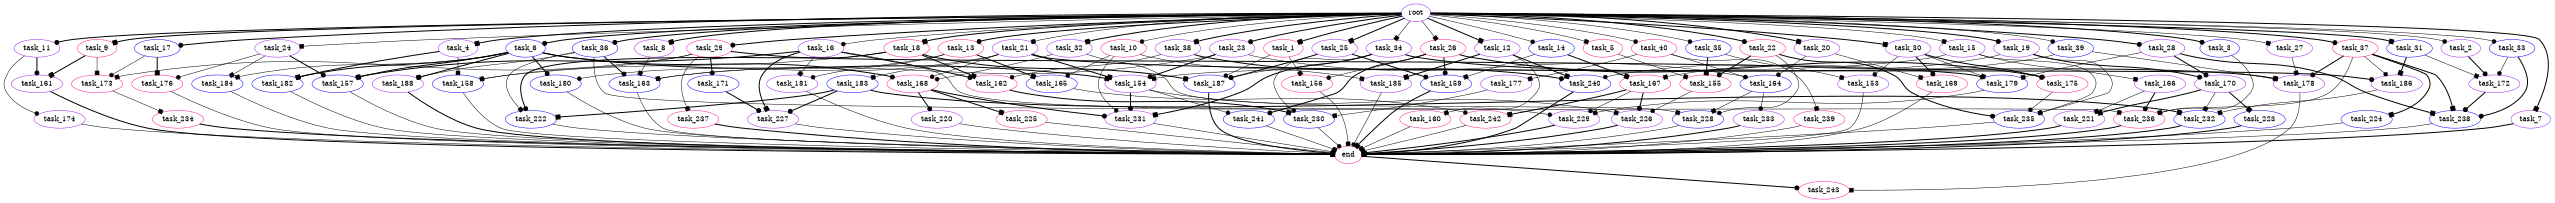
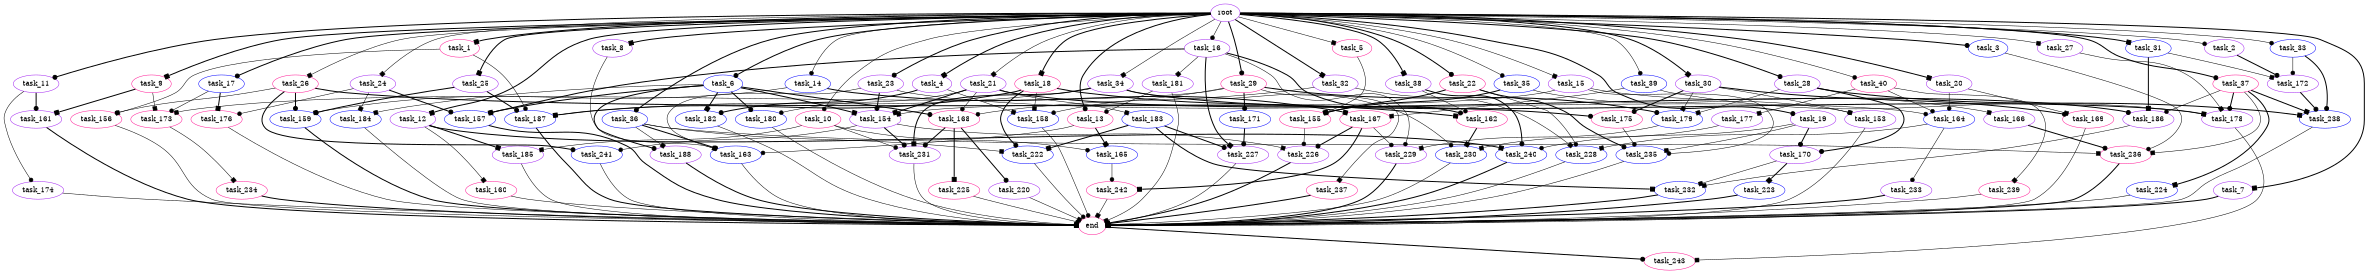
(880, 66) -> (1130, 101)
(2079, 119) -> none
(835, 148) -> (771, 209)
